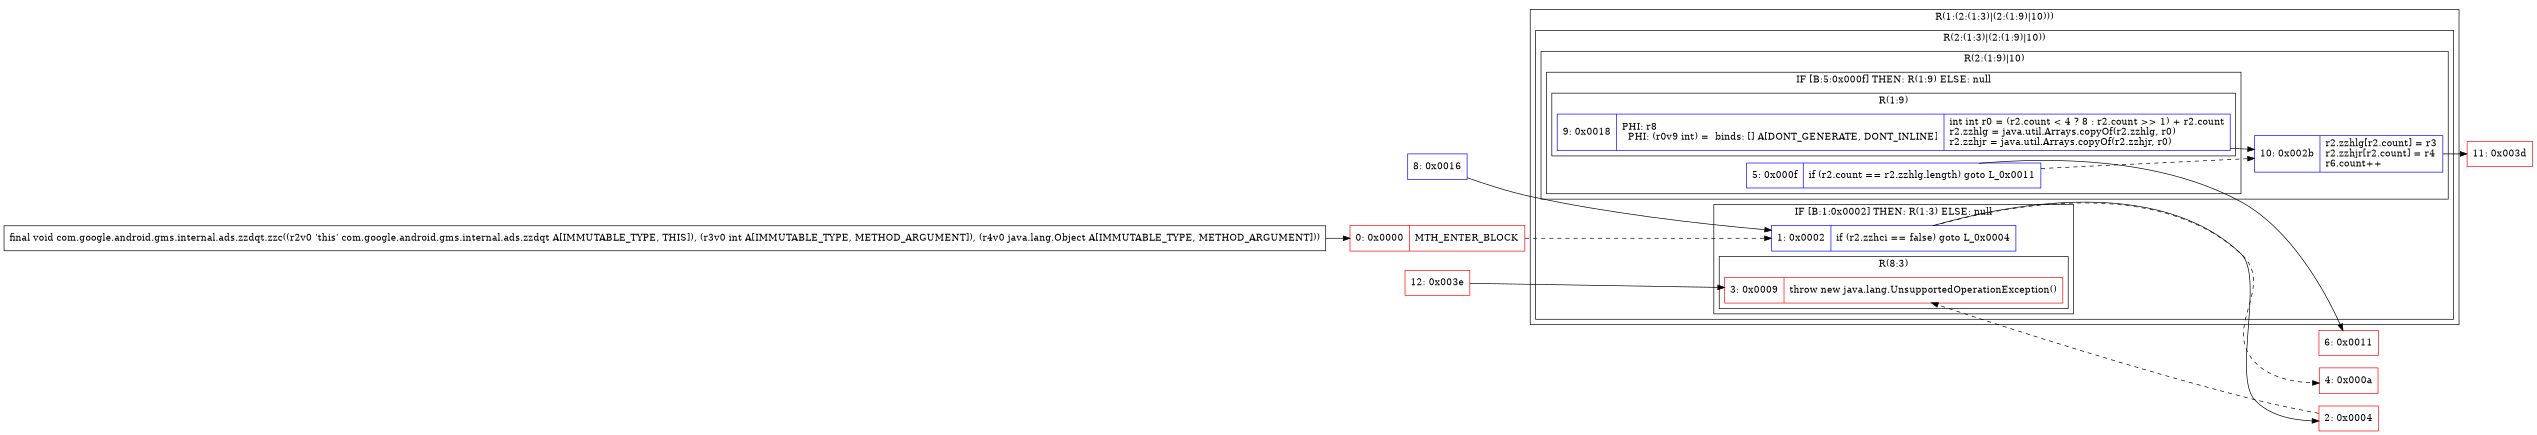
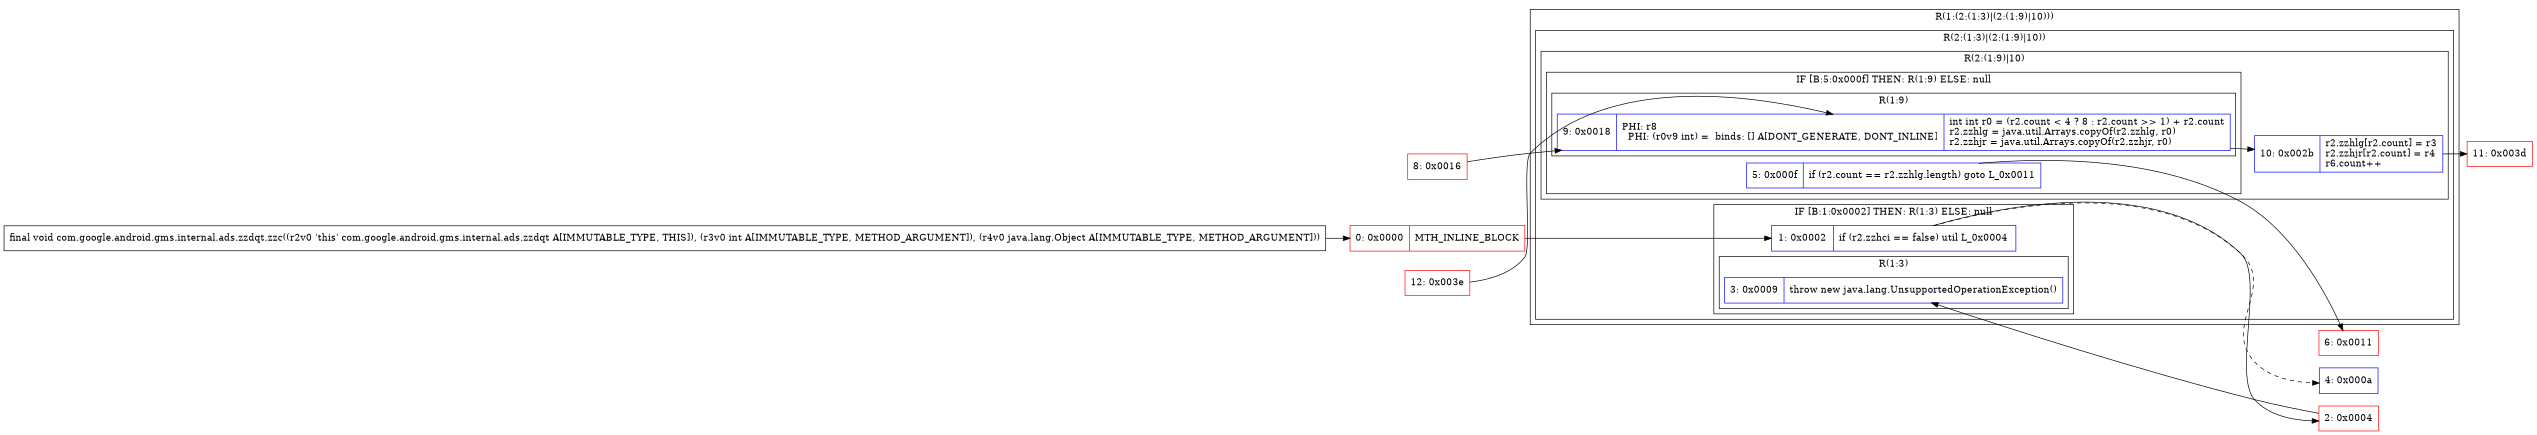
(2144, 164) -> none
(1437, 167) -> (1437, 167)
(1614, 212) -> (1511, 155)
(1467, 238) -> (1467, 238)
(1645, 238) -> (1645, 238)
(1923, 238) -> (1923, 238)
(1894, 264) -> (1894, 264)
(1594, 285) -> (1591, 115)
(1894, 290) -> (1894, 290)
(2127, 364) -> (2127, 364)
(2349, 381) -> (2349, 381)
